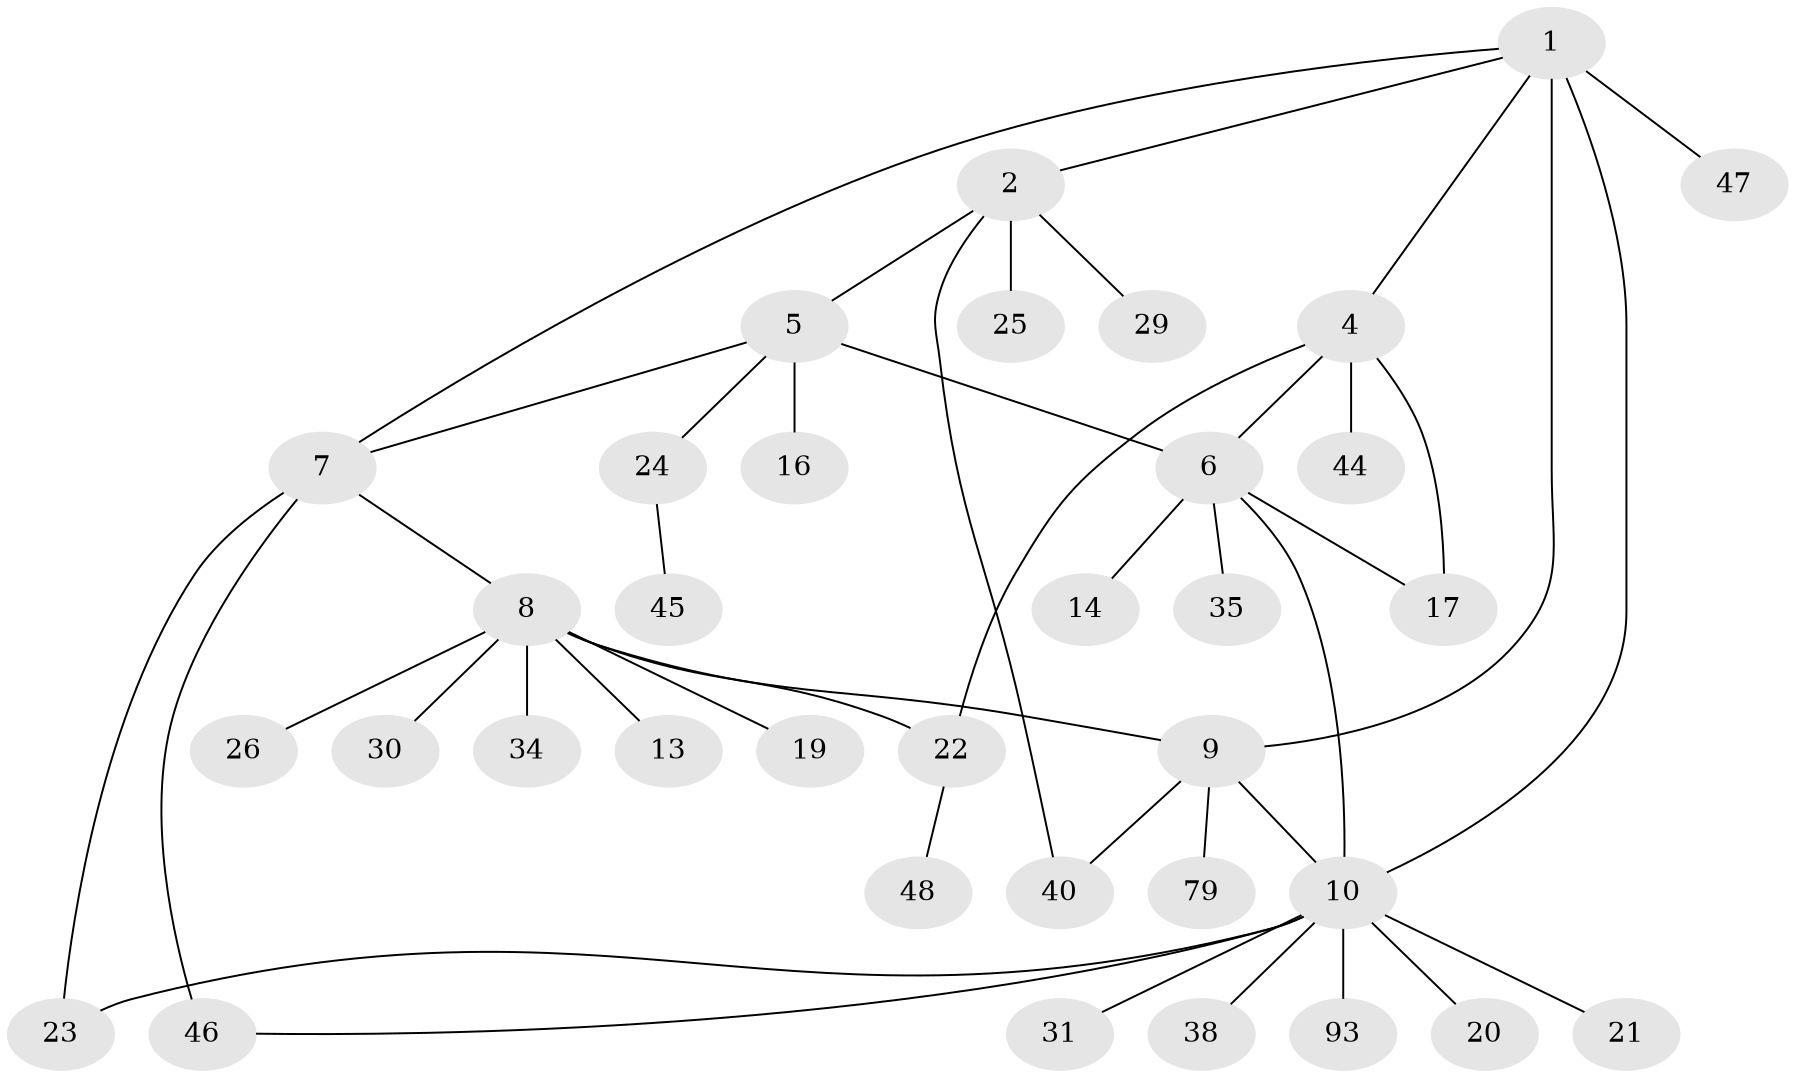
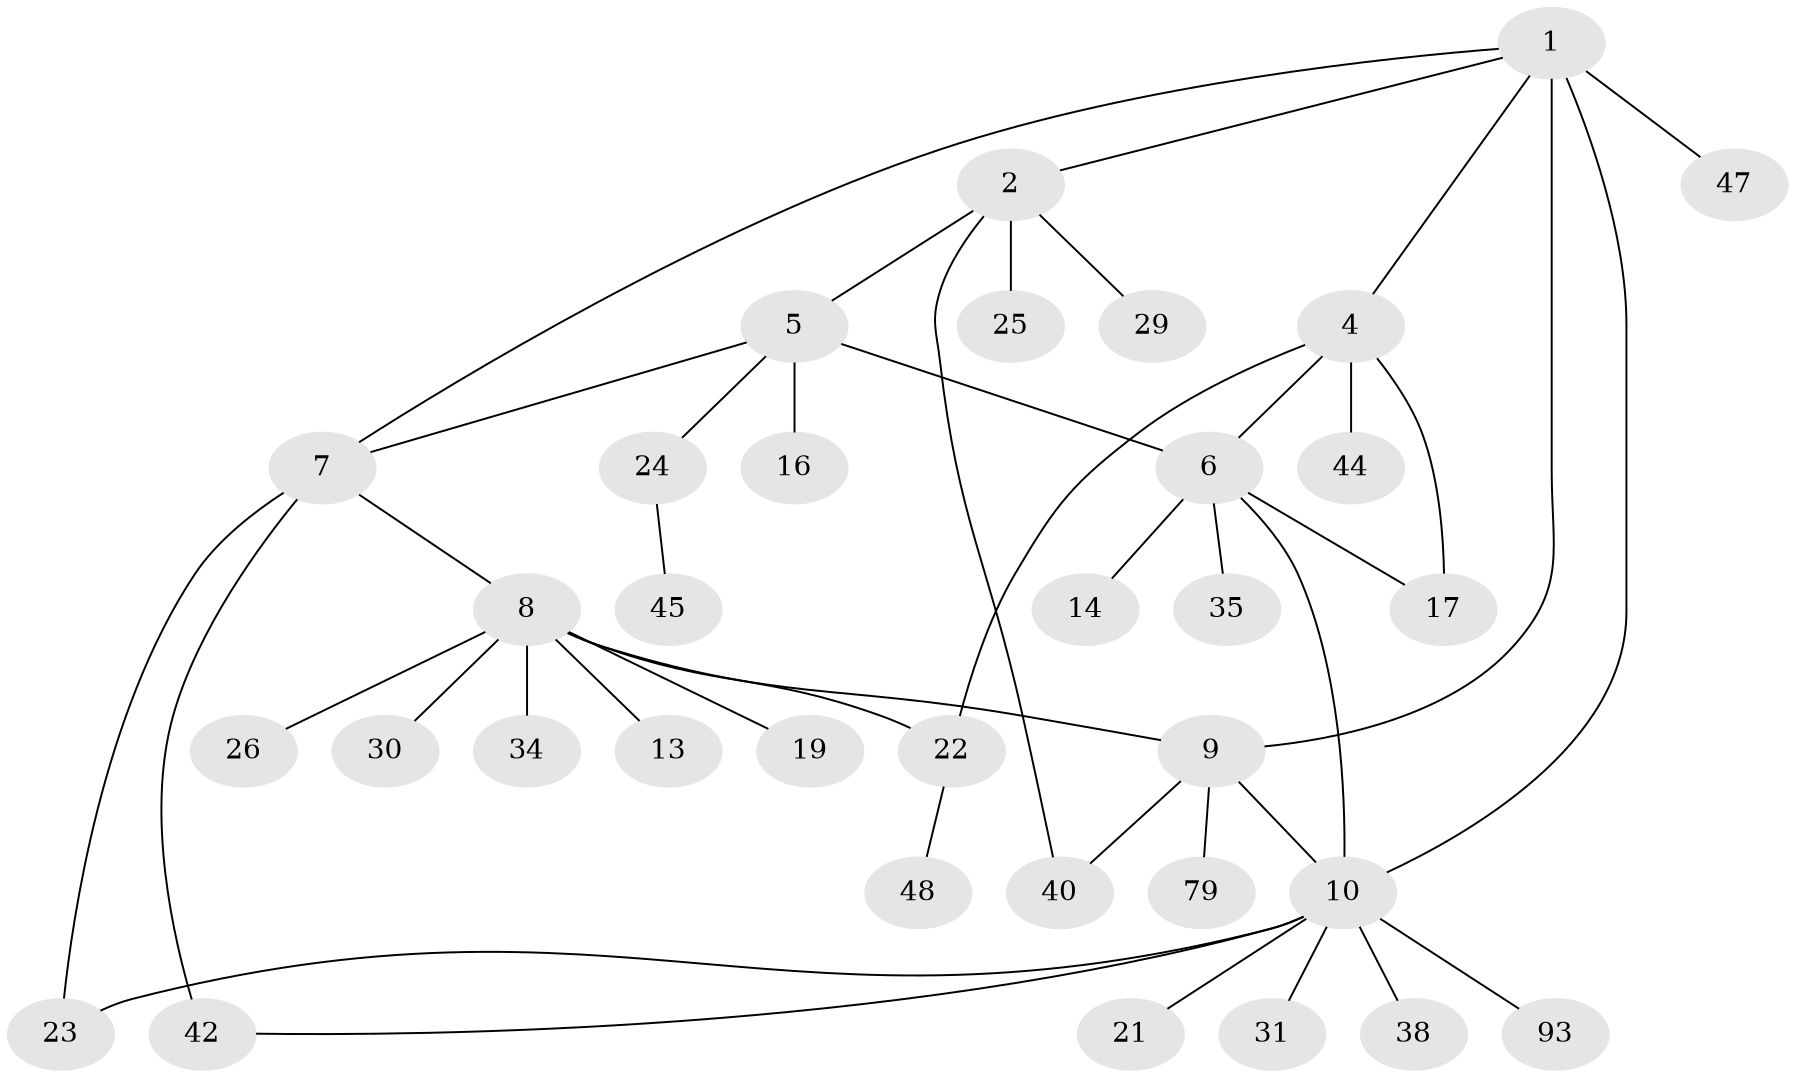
(203, 1034) -> (203, 1034)
(1485, 1034) -> none
